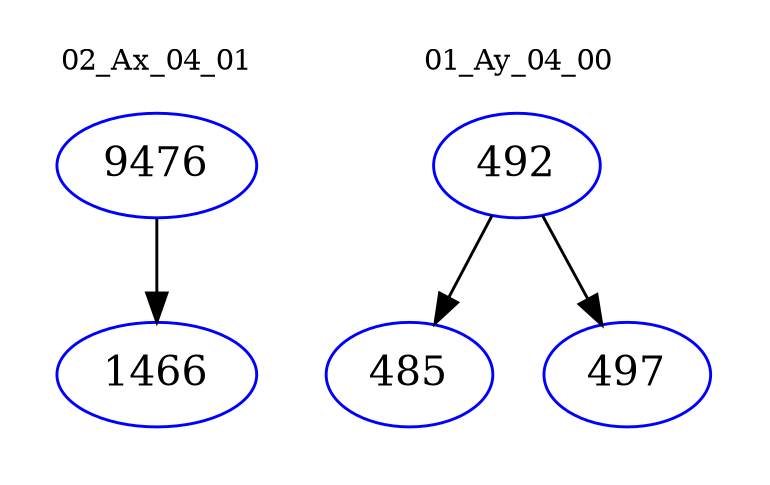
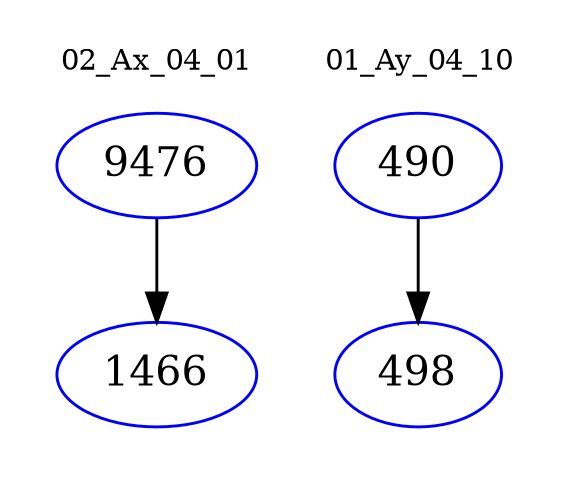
(518, 62) -> (420, 62)
(517, 166) -> (418, 166)
(409, 375) -> none
(627, 375) -> (418, 375)
